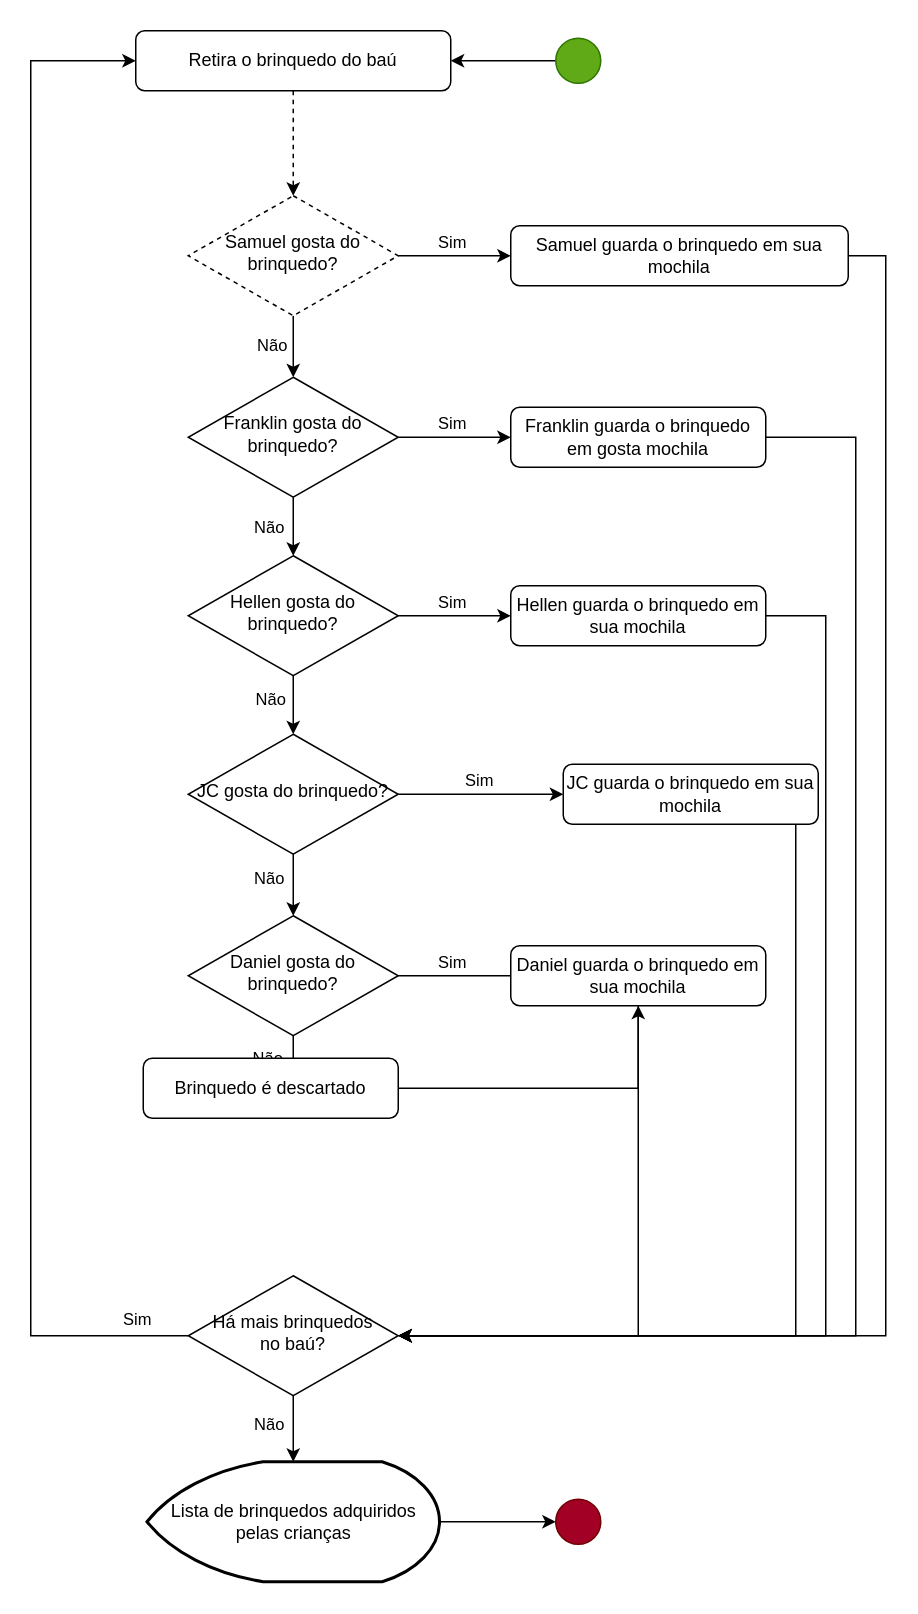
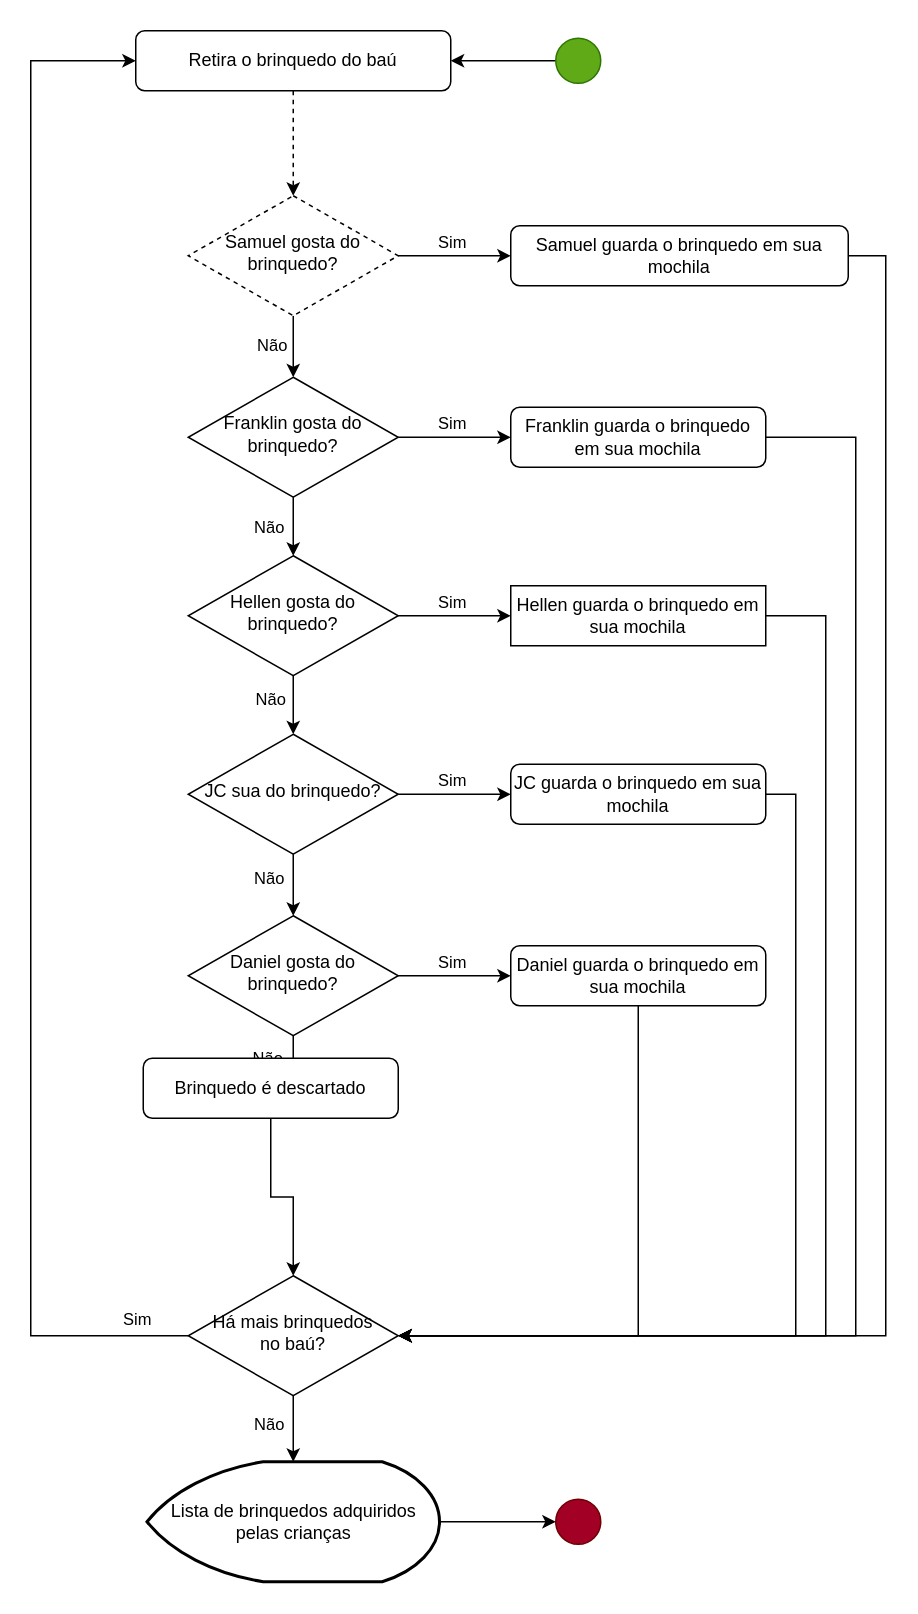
(638, 437) -> (638, 437)
(638, 616) -> (638, 616)
(293, 791) -> (293, 791)
(691, 794) -> (638, 794)
(503, 976) -> (499, 976)
(517, 1088) -> (277, 1197)
